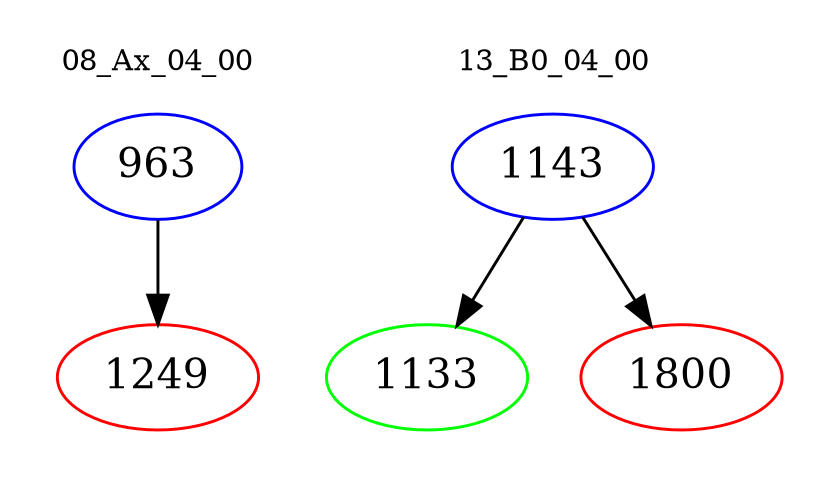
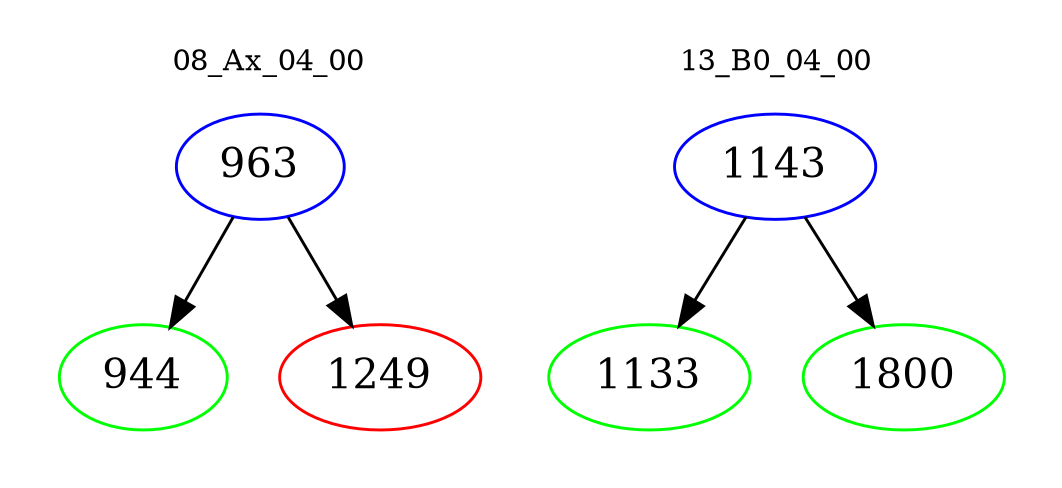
none -> (143, 377)
(682, 377) -> (904, 377)
